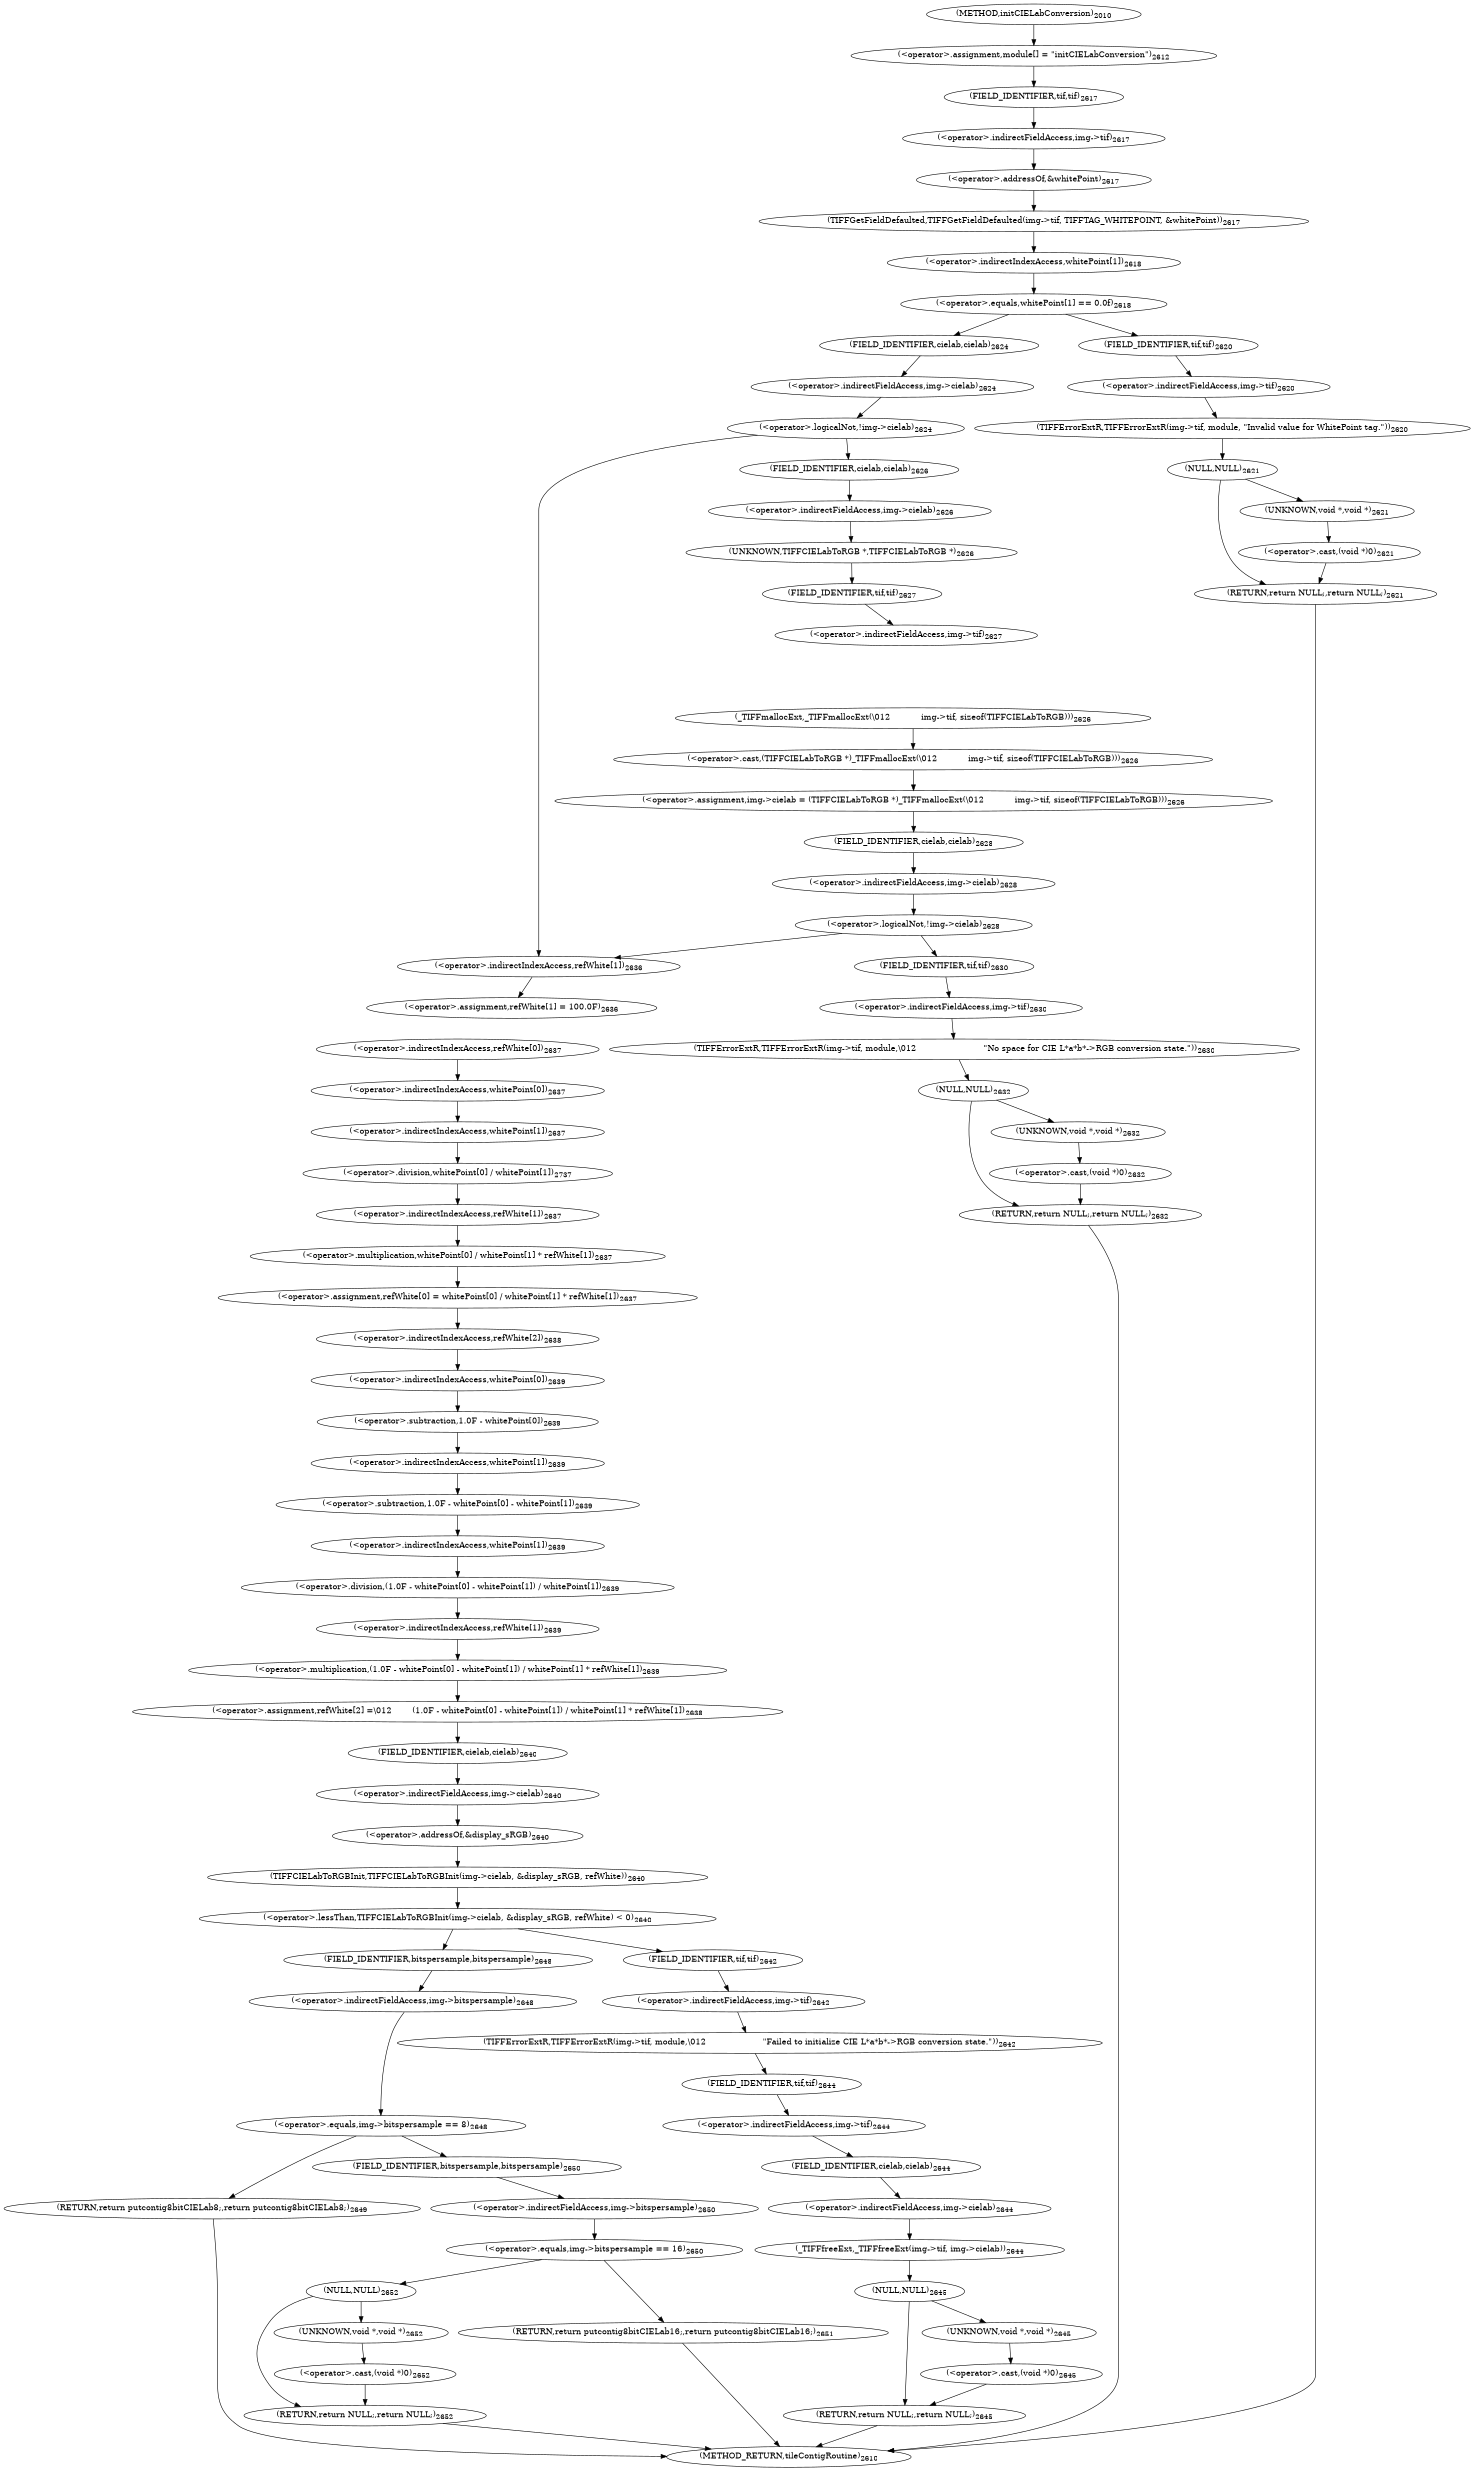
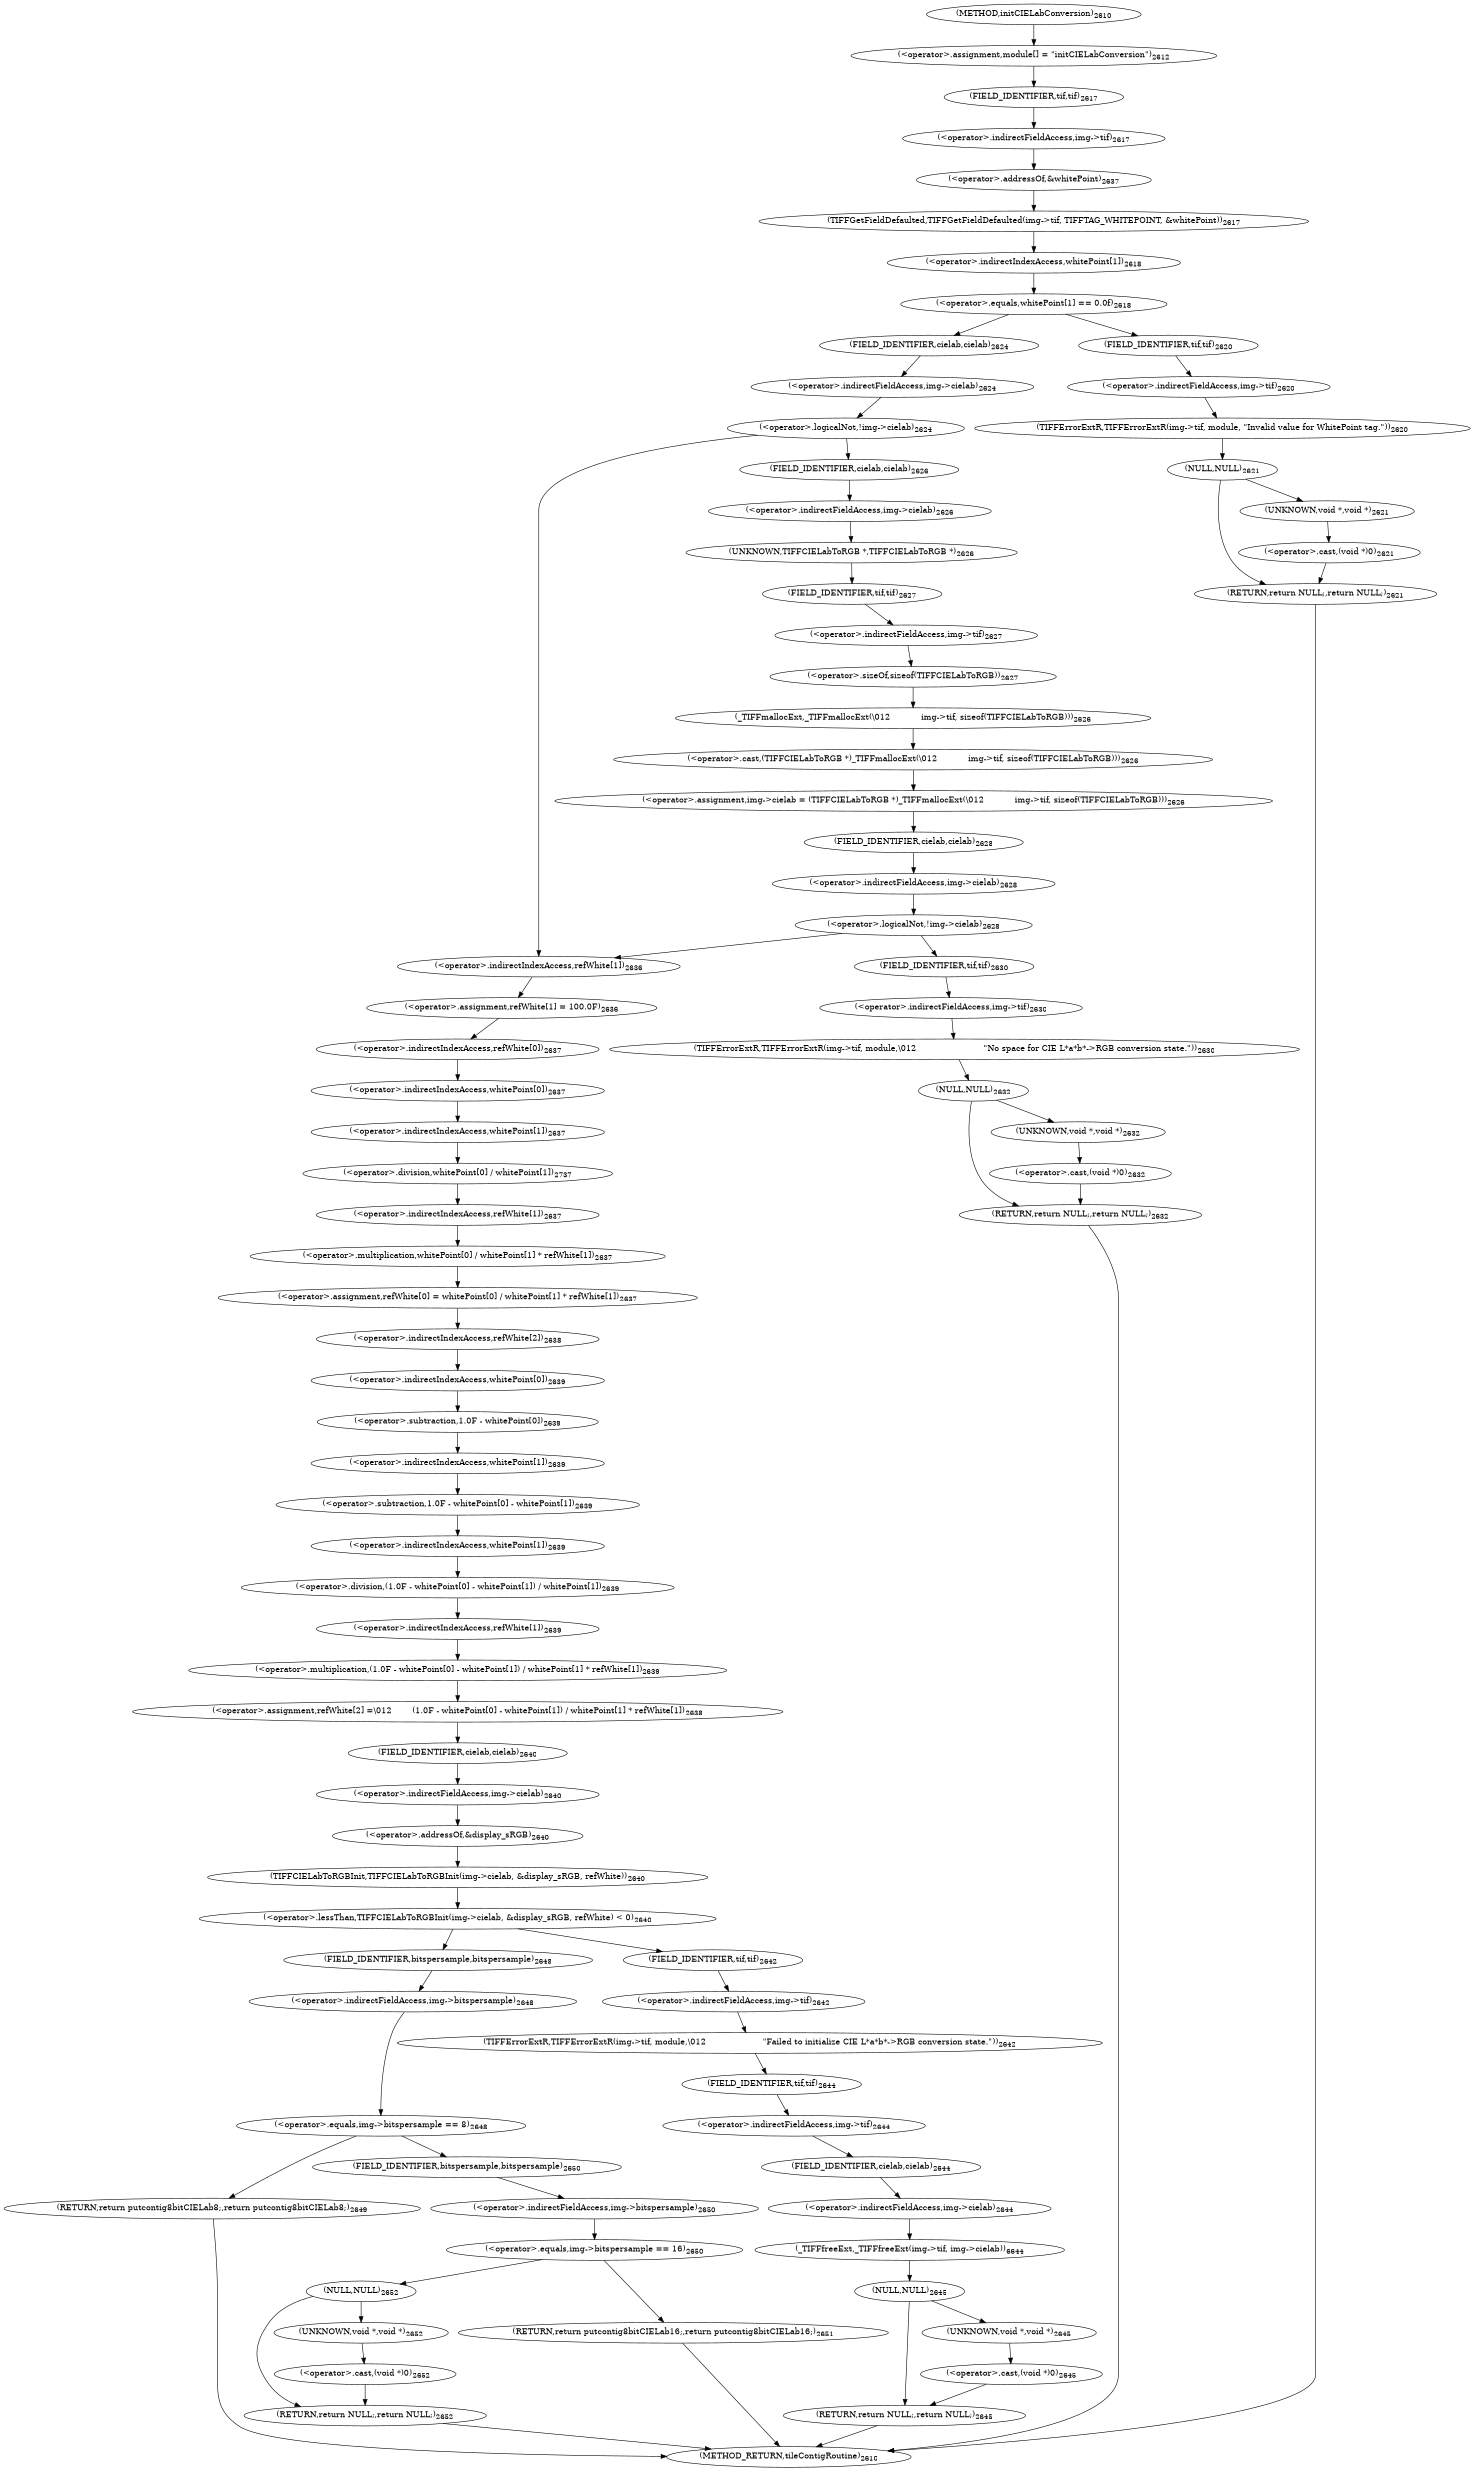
(1103, 14) -> (1103, 14)
(1111, 179) -> (1111, 179)
none -> (913, 677)
none -> (487, 1027)
(1015, 2249) -> (1015, 2249)
